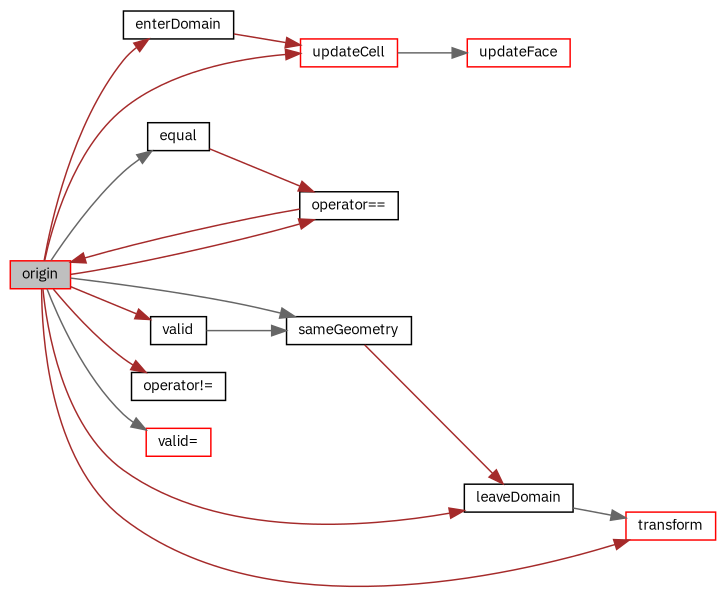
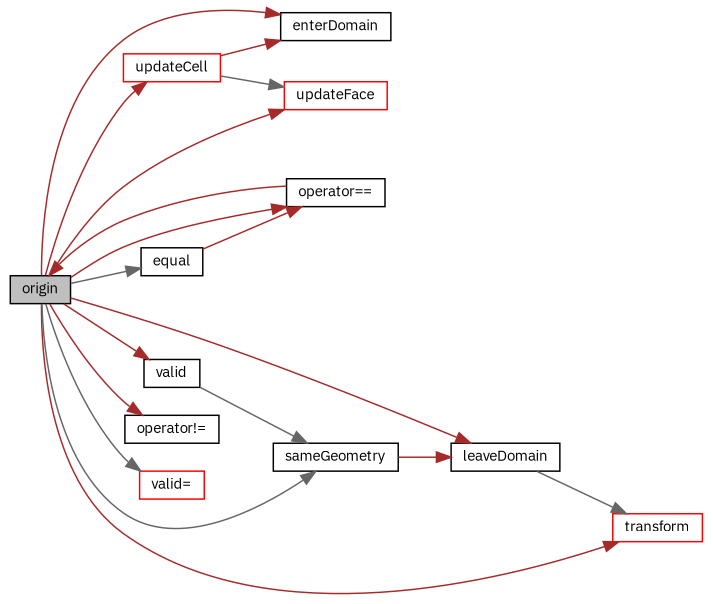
(260, 38) -> (243, 50)
none -> (143, 173)
(40, 275) -> (40, 290)
